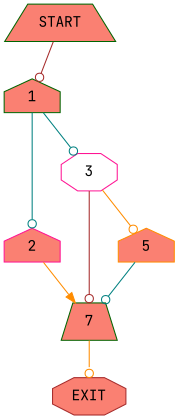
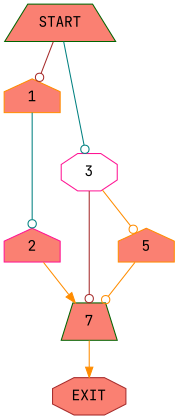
(32, 98) -> (32, 98)
(57, 130) -> (74, 93)
(122, 279) -> (122, 279)
(89, 354) -> (89, 354)
